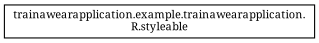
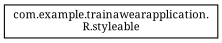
(160, 21) -> (111, 21)
